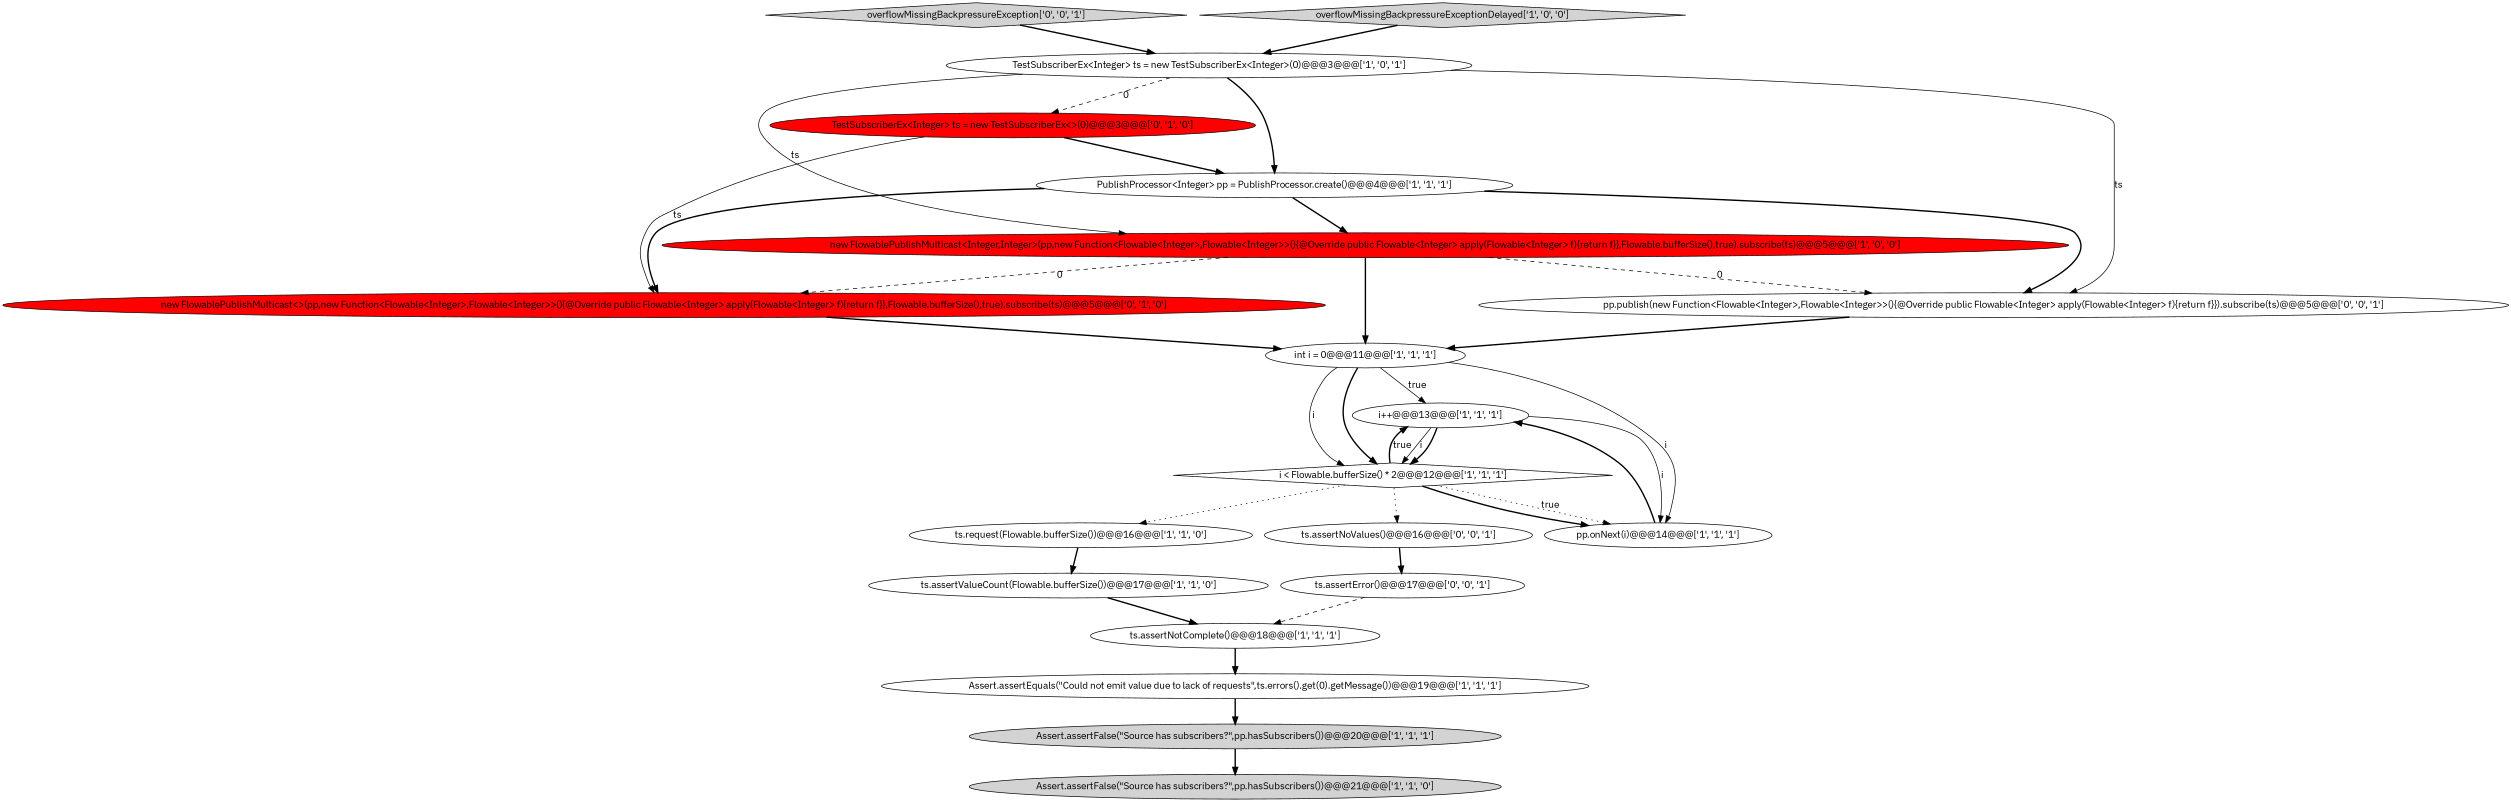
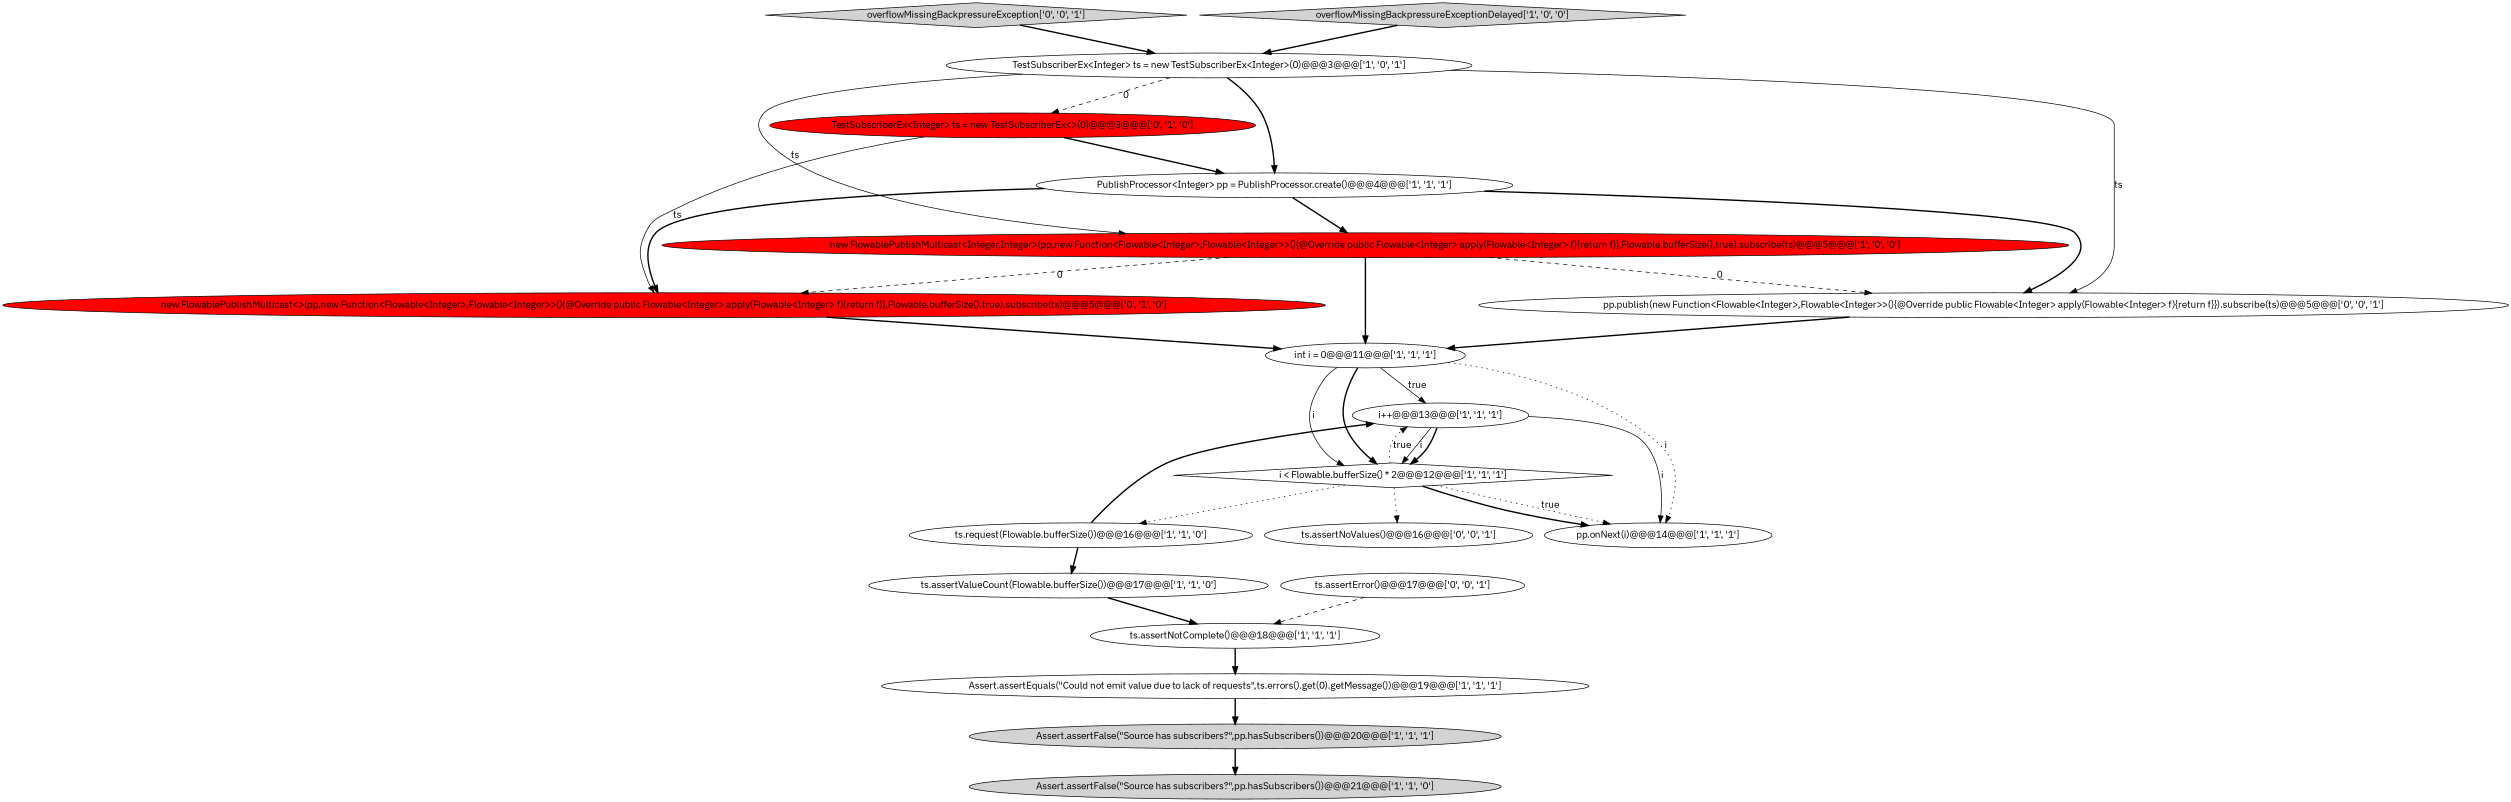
(1596, 403) -> (1596, 403)
(1391, 445) -> (1391, 445)
(1604, 453) -> (1218, 448)
(1400, 557) -> none
